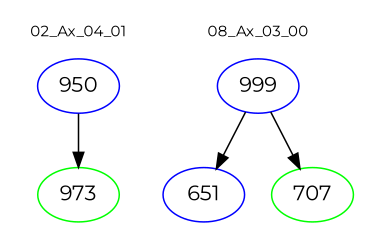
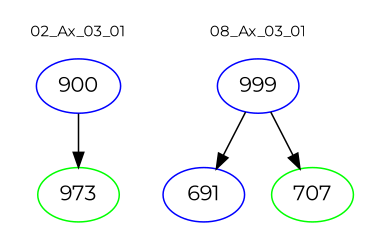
(79, 32) -> (79, 32)
(258, 32) -> (258, 32)
(79, 86) -> (79, 86)
(204, 195) -> (204, 195)
